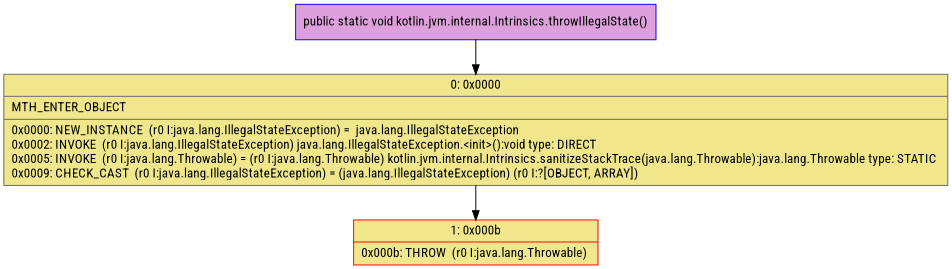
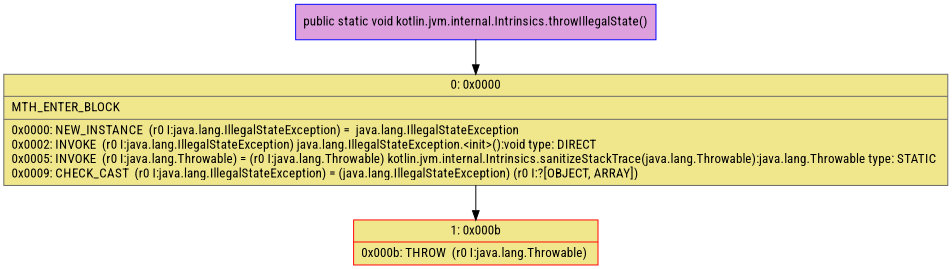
(69, 107) -> (66, 107)
